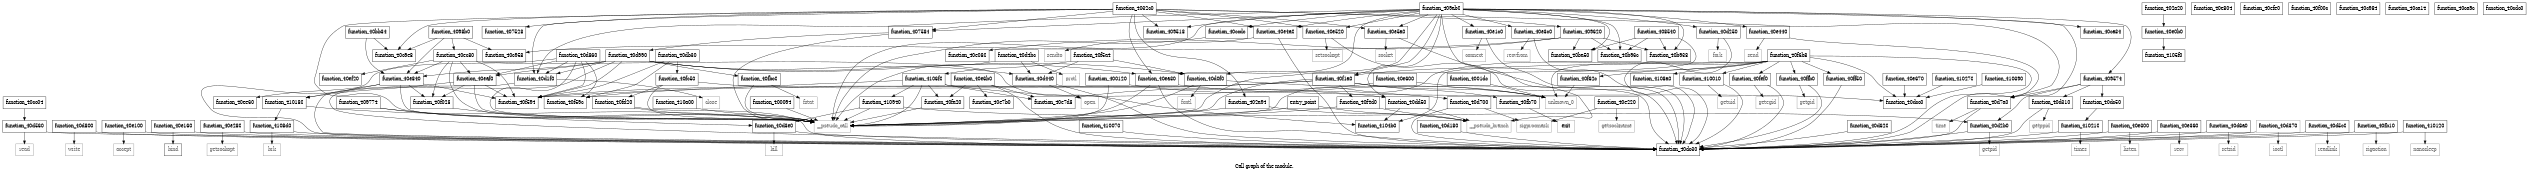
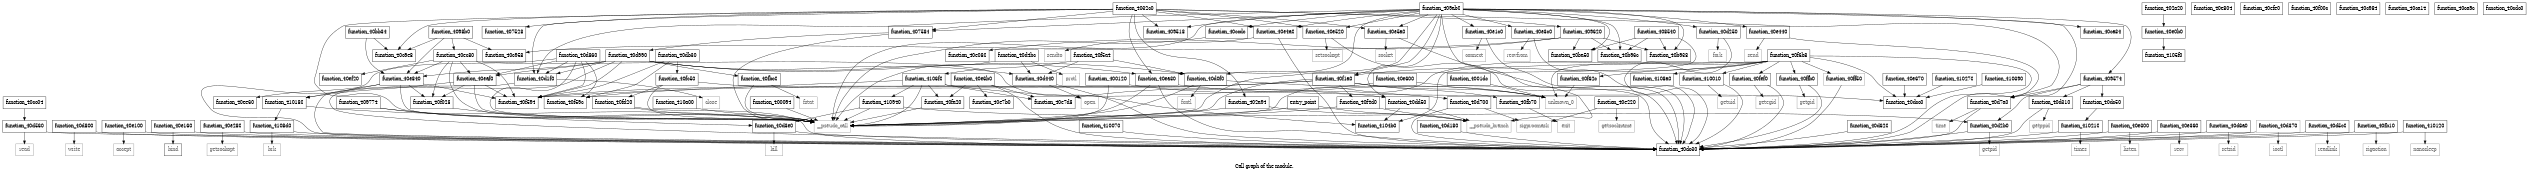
(1844, 79) -> (1844, 79)
(1566, 126) -> (1566, 126)
